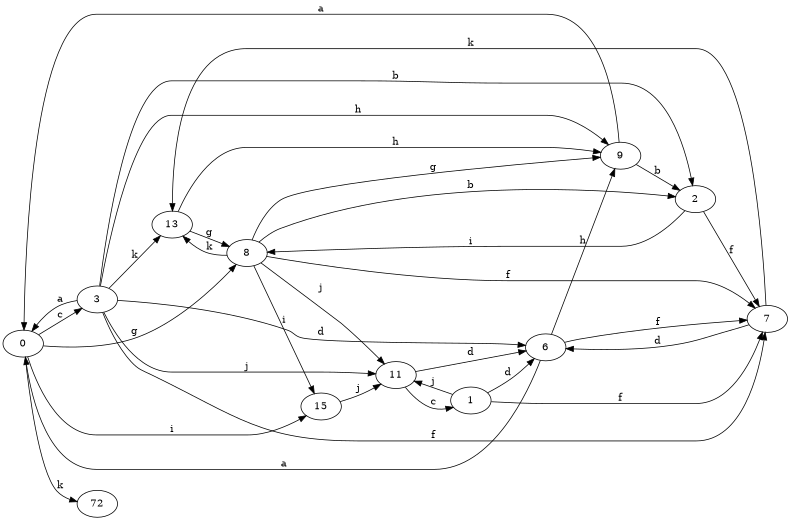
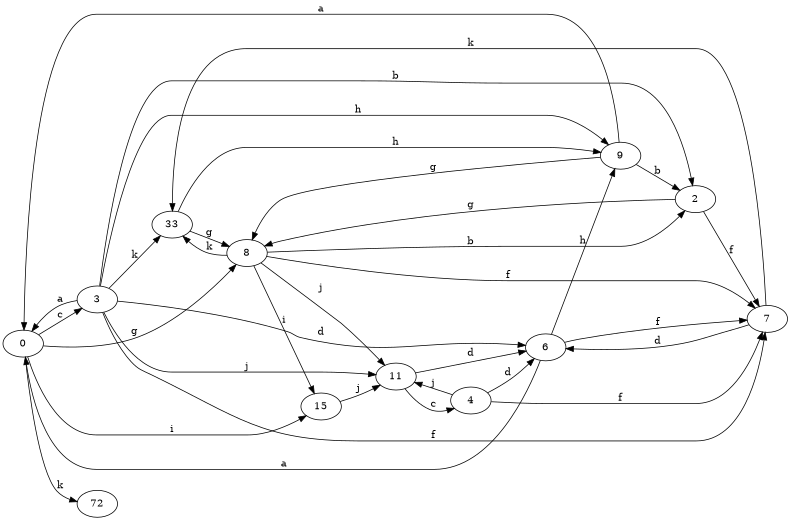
(411, 176) -> (419, 175)
(172, 225) -> (172, 225)
(471, 241) -> (471, 205)
(471, 401) -> (471, 401)
